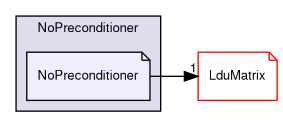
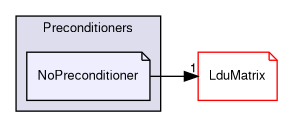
(88, 29) -> (88, 29)
